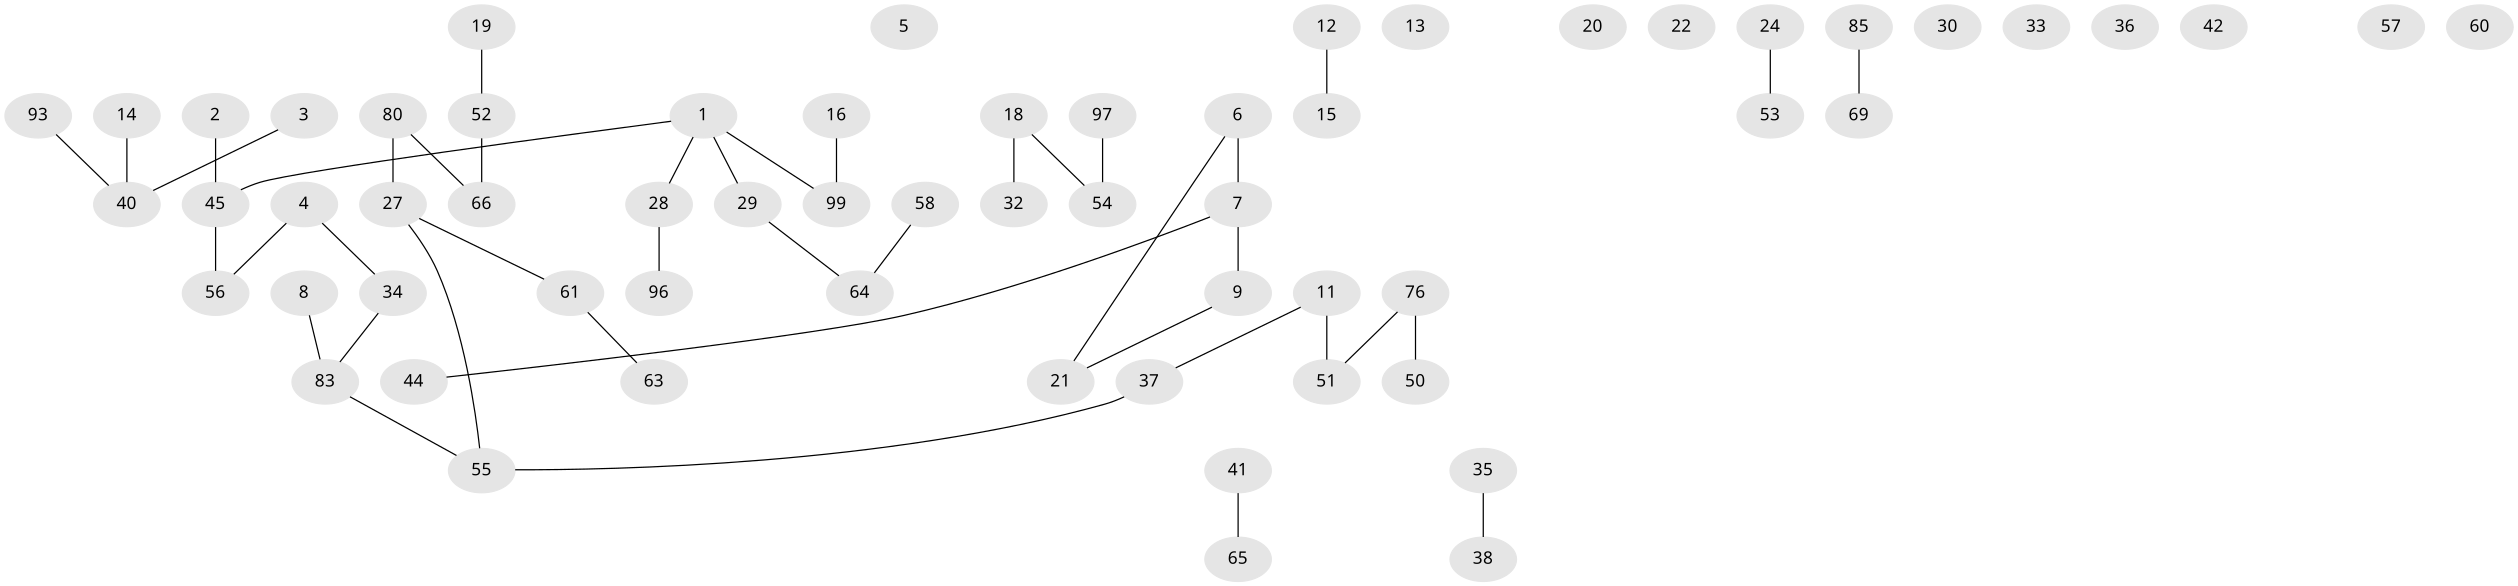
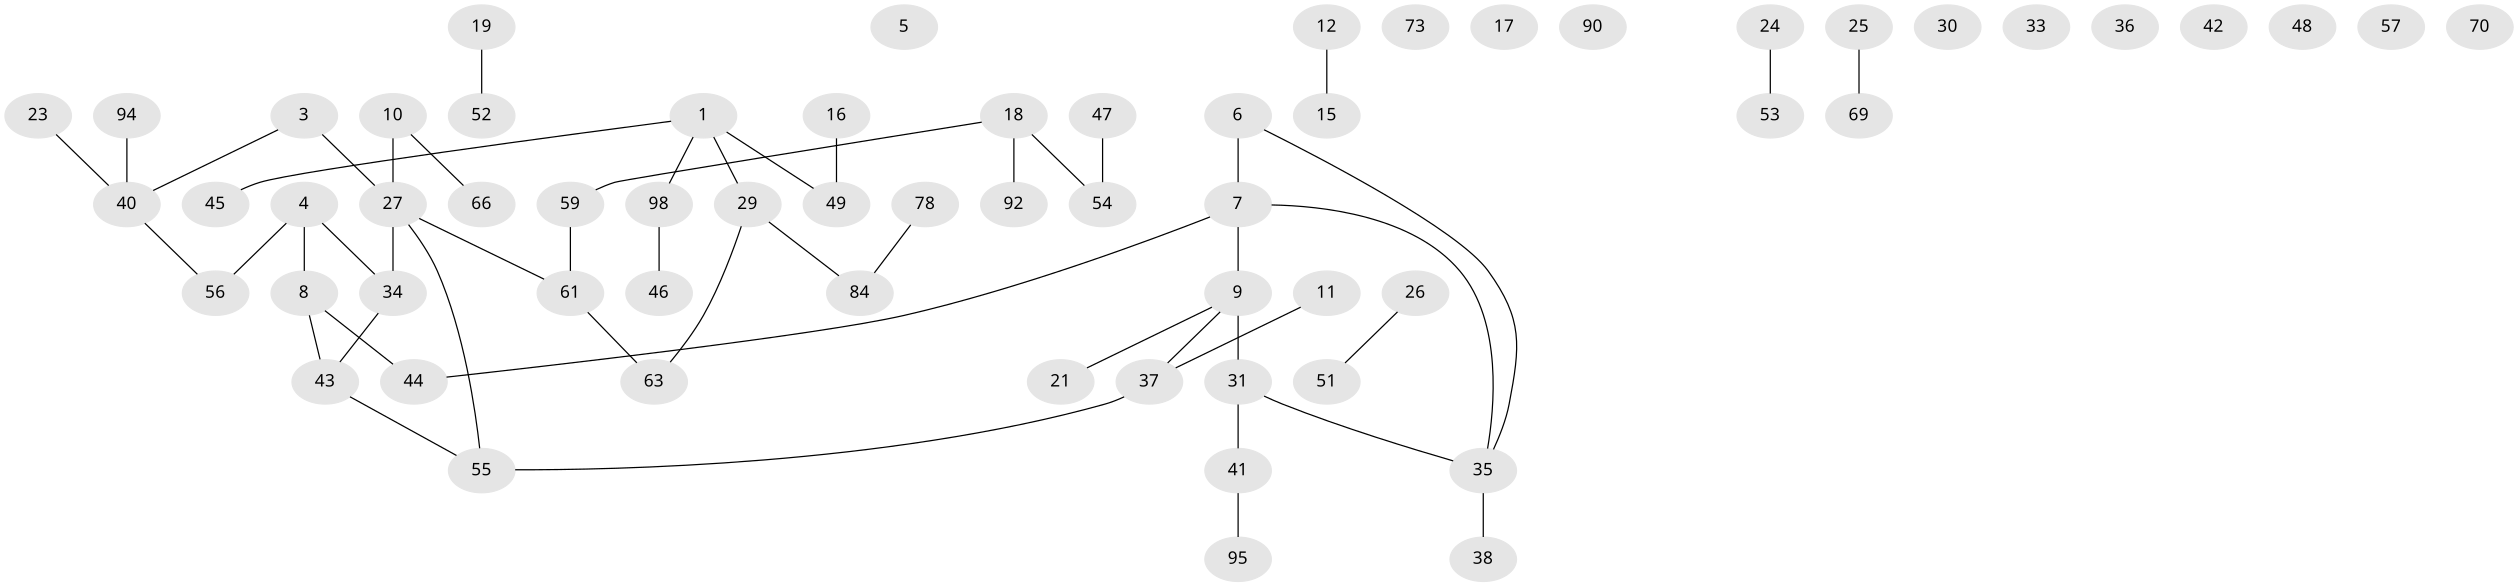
(1416, 27) -> (1416, 27)
none -> (1504, 27)
(1593, 27) -> (1593, 27)
(1682, 27) -> none
(1859, 27) -> (1859, 27)
none -> (2303, 27)
(2480, 27) -> (2480, 27)
(38, 116) -> (38, 116)
(127, 116) -> (127, 116)
(216, 116) -> none
(393, 116) -> (393, 116)
(1103, 116) -> (1103, 116)
none -> (347, 159)
(482, 160) -> none
none -> (570, 205)
(659, 205) -> (659, 205)
(836, 205) -> (836, 205)
(925, 205) -> (925, 205)
(1014, 205) -> (1014, 205)
(216, 249) -> (171, 249)
none -> (304, 249)
none -> (393, 249)
(1149, 249) -> (1460, 244)
none -> (1453, 264)
(659, 293) -> (659, 293)
(860, 293) -> (860, 293)
(1416, 293) -> (1416, 293)
none -> (713, 298)
none -> (352, 332)
none -> (1194, 337)
(1327, 338) -> none
(325, 382) -> (325, 382)
none -> (1238, 382)
(1416, 382) -> none
(1238, 559) -> (1238, 559)
